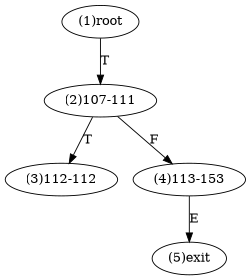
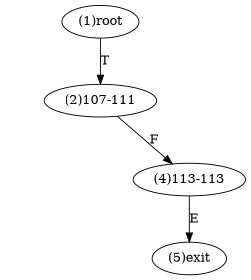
(61, 180) -> none
(189, 180) -> (189, 180)
